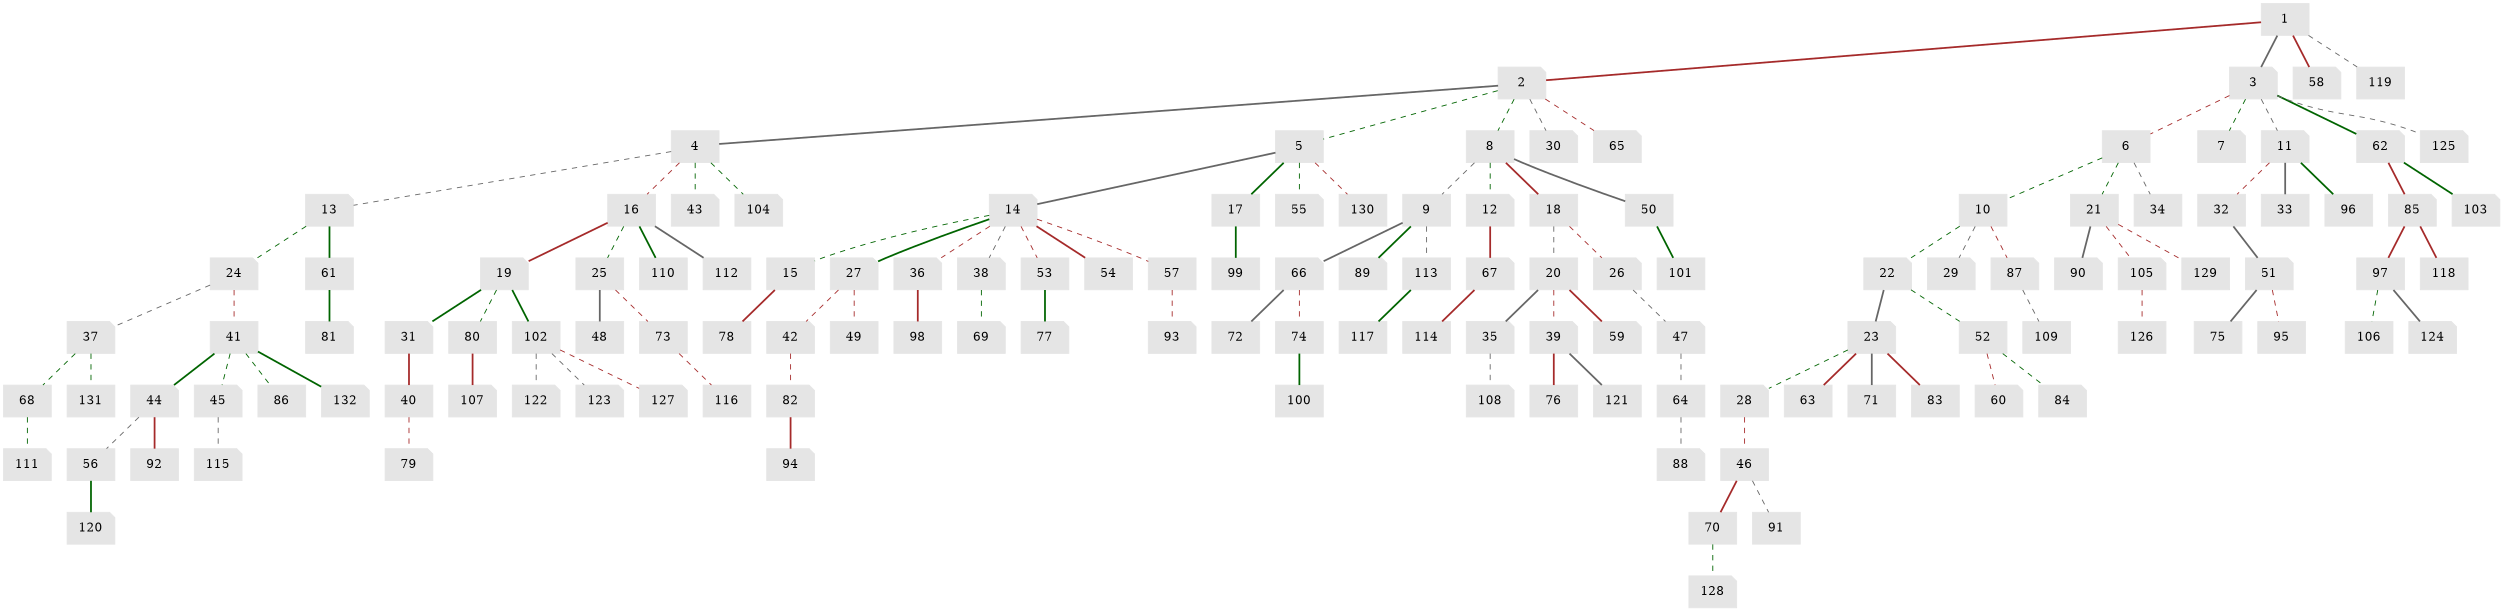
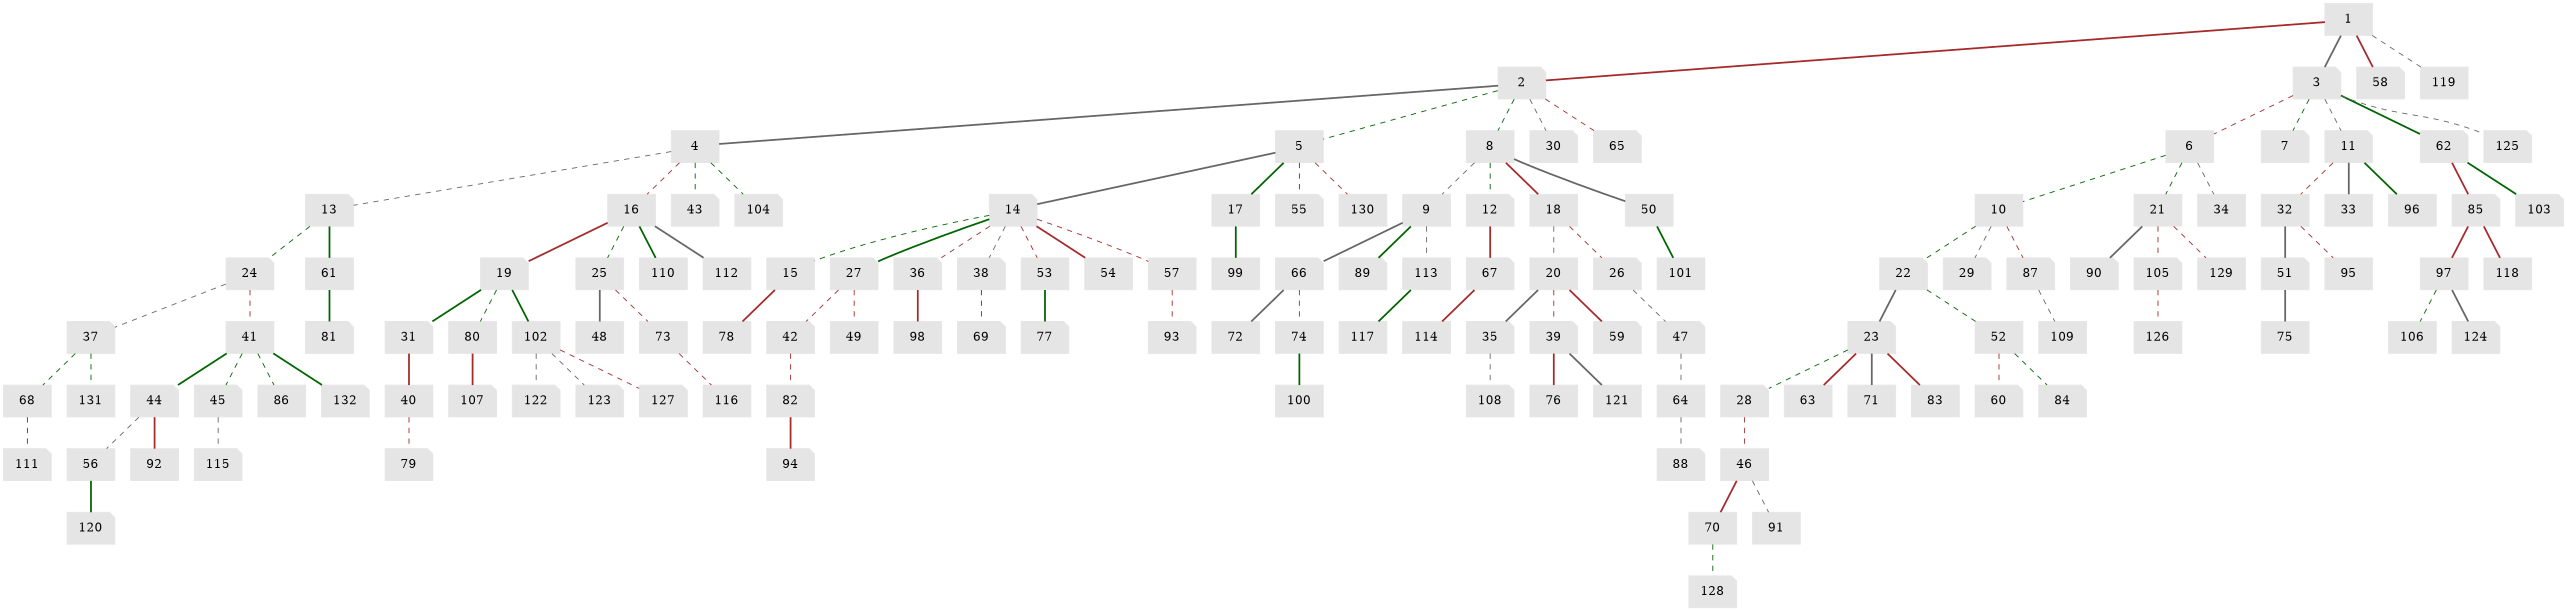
(2275, 306) -> (2317, 242)
